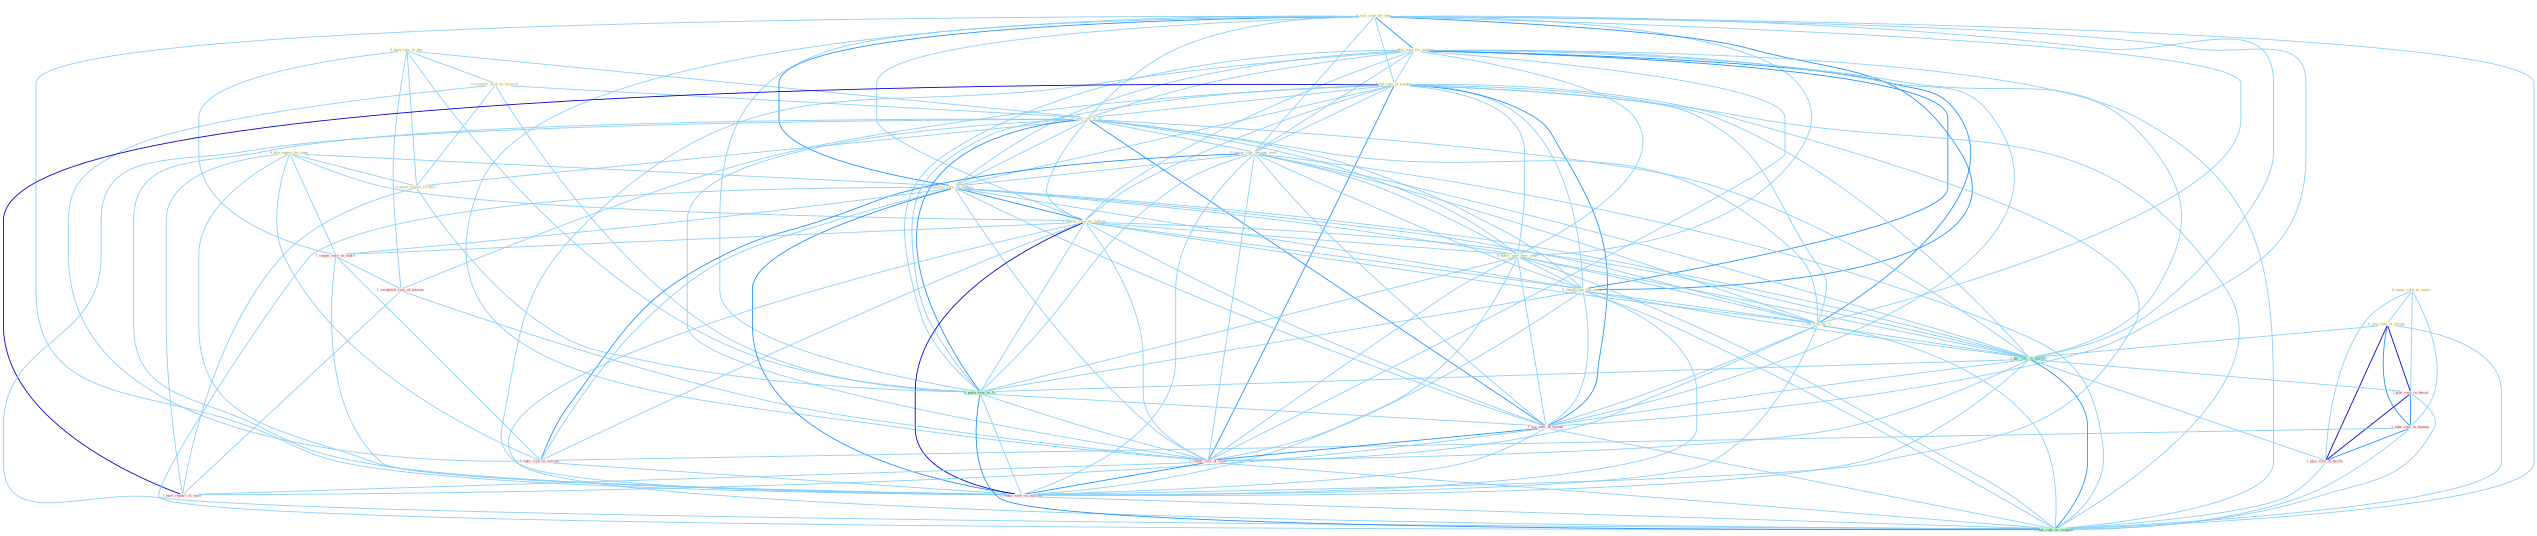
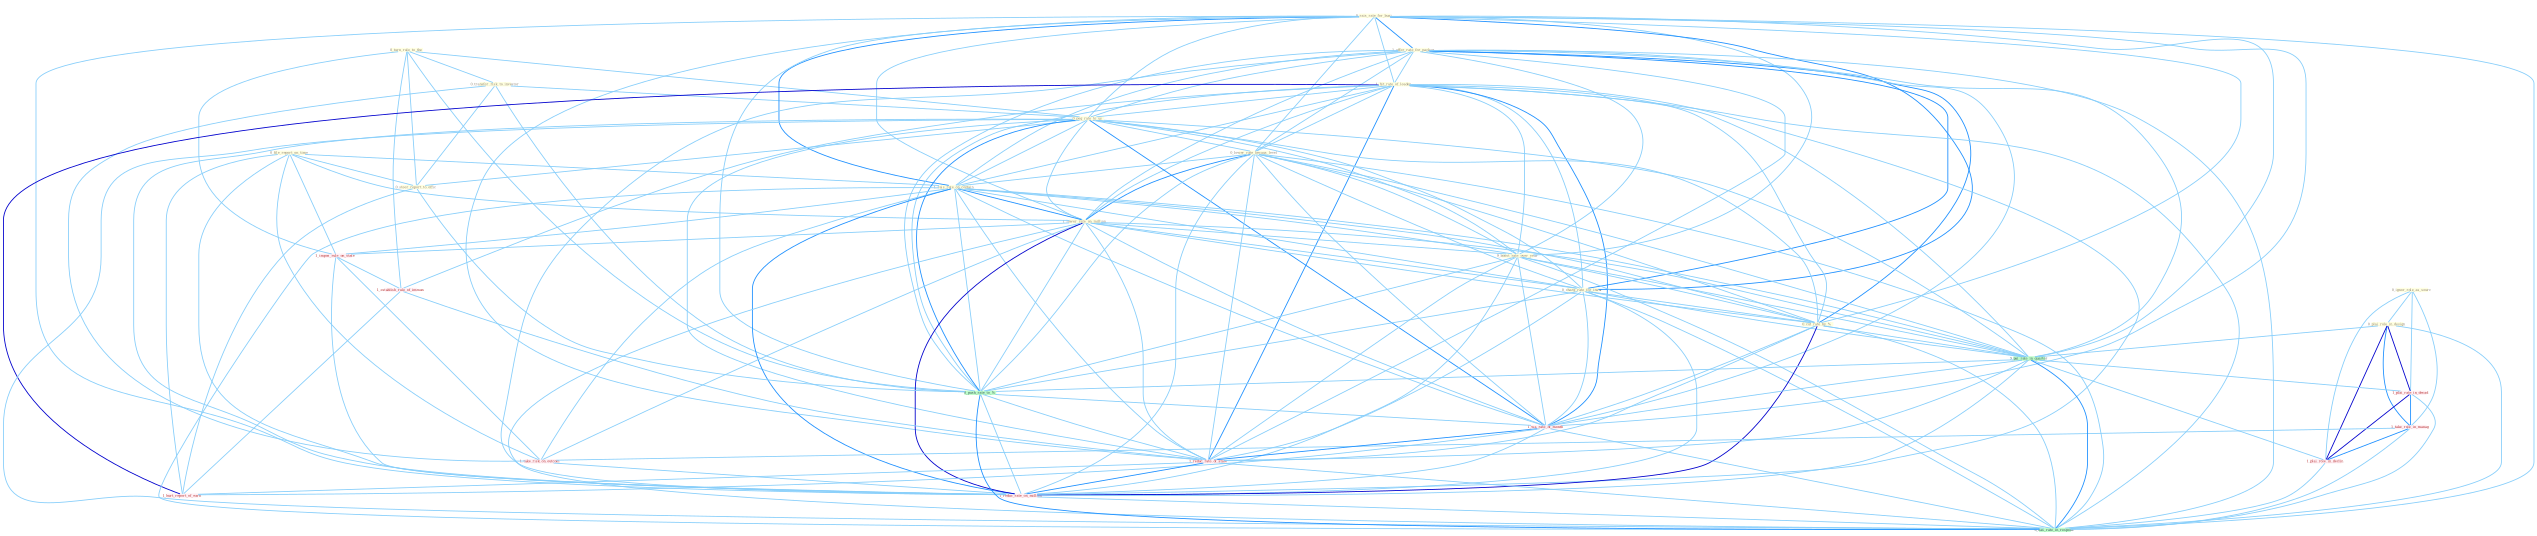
(860, 207) -> (1164, 178)
(1550, 273) -> none
none -> (967, 285)
(1675, 471) -> (1675, 471)
